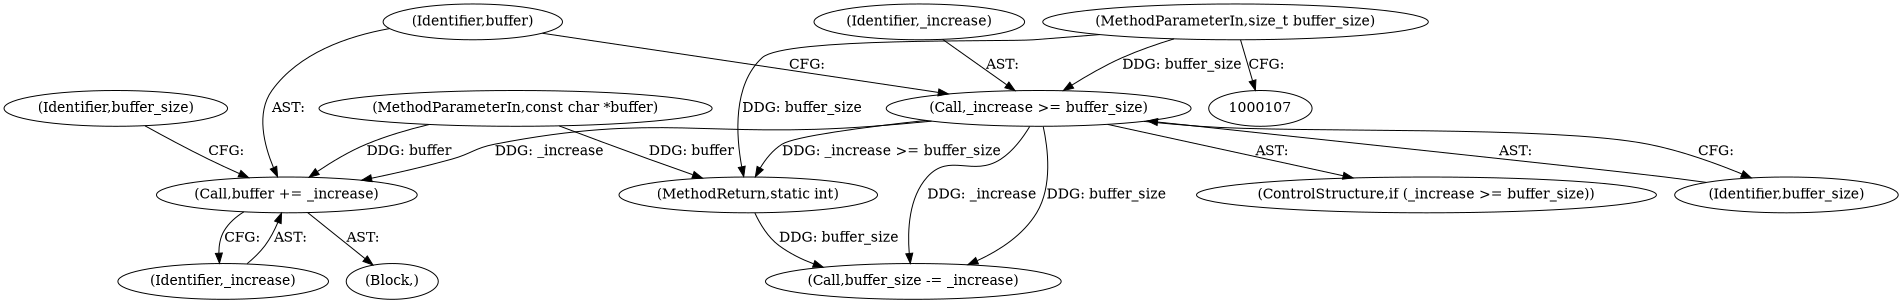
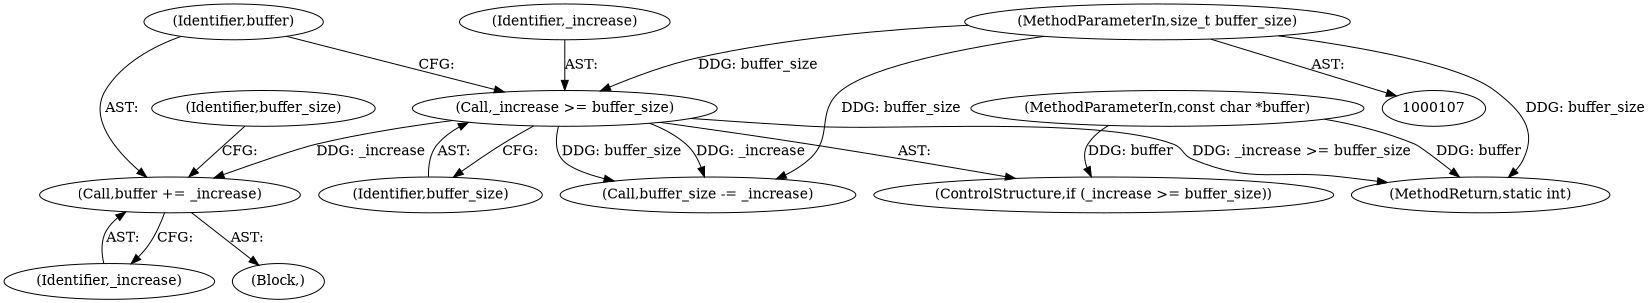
(1269, 65) -> (1330, 65)
(371, 142) -> (1089, 143)
(778, 245) -> (889, 69)
